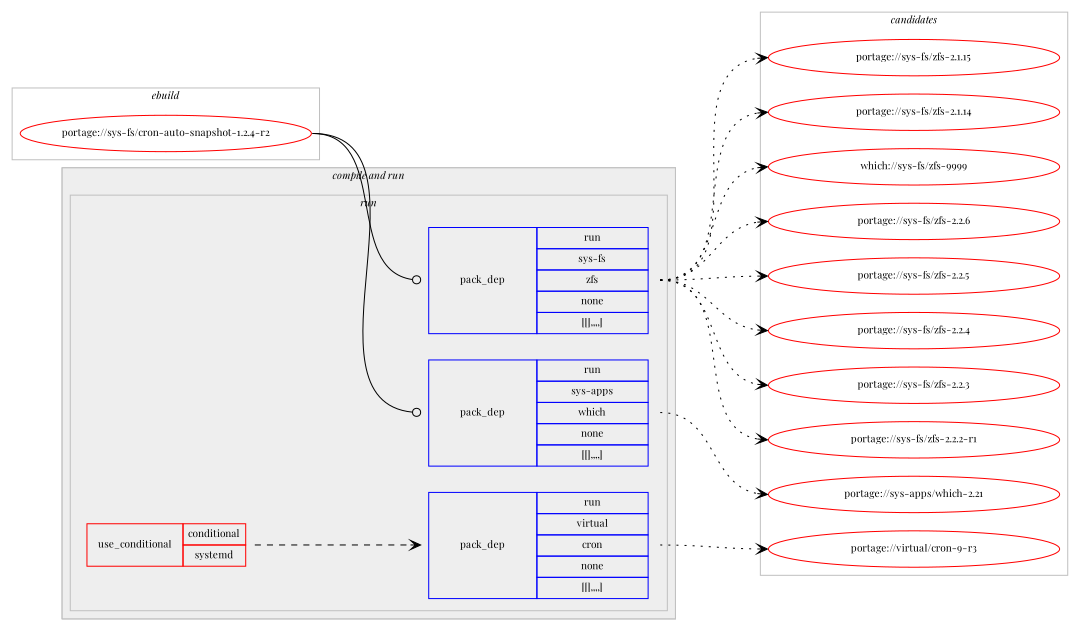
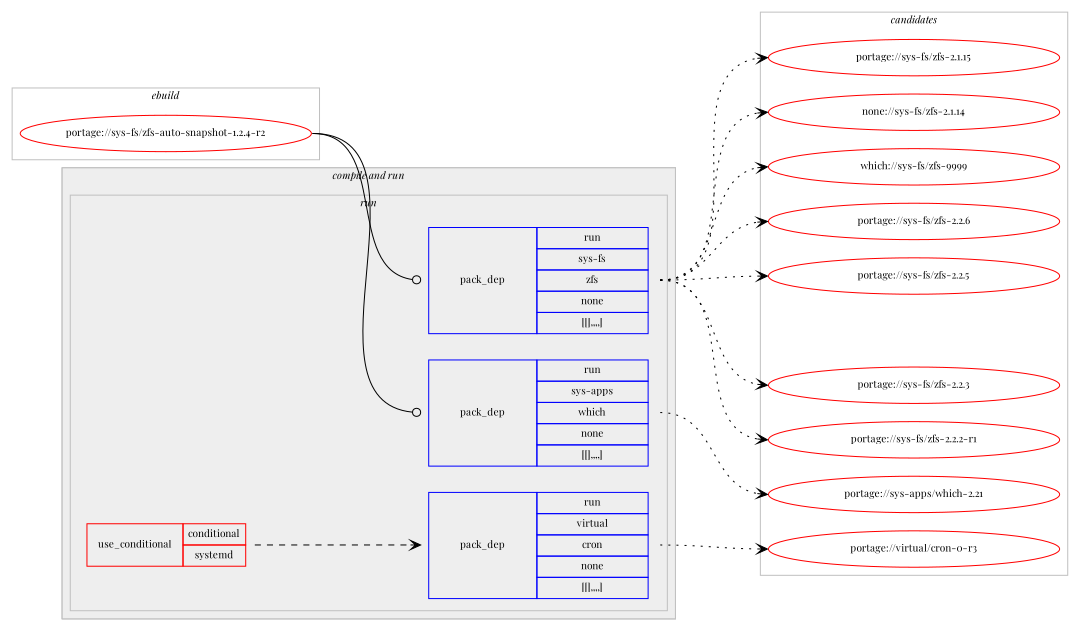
(914, 112) -> (914, 112)
(166, 133) -> (166, 133)
(914, 331) -> none
(914, 549) -> (914, 549)
